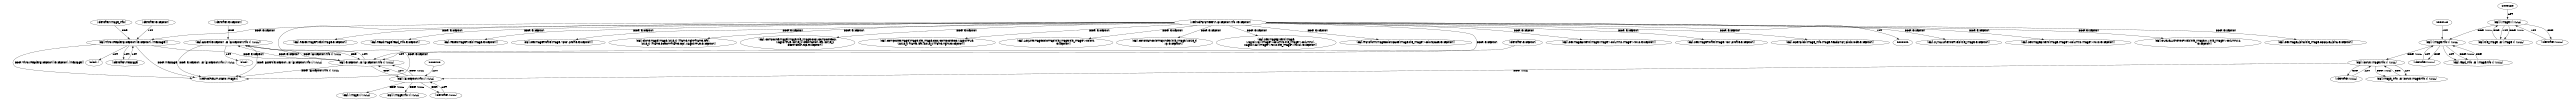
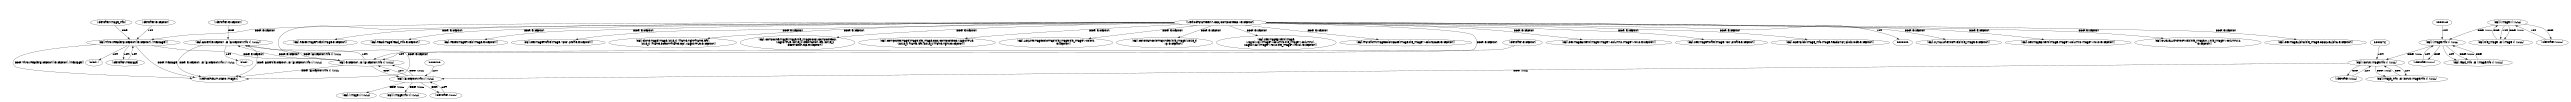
(2508, 6) -> none
(1220, 22) -> (1220, 22)
none -> (2380, 43)
(302, 50) -> none
